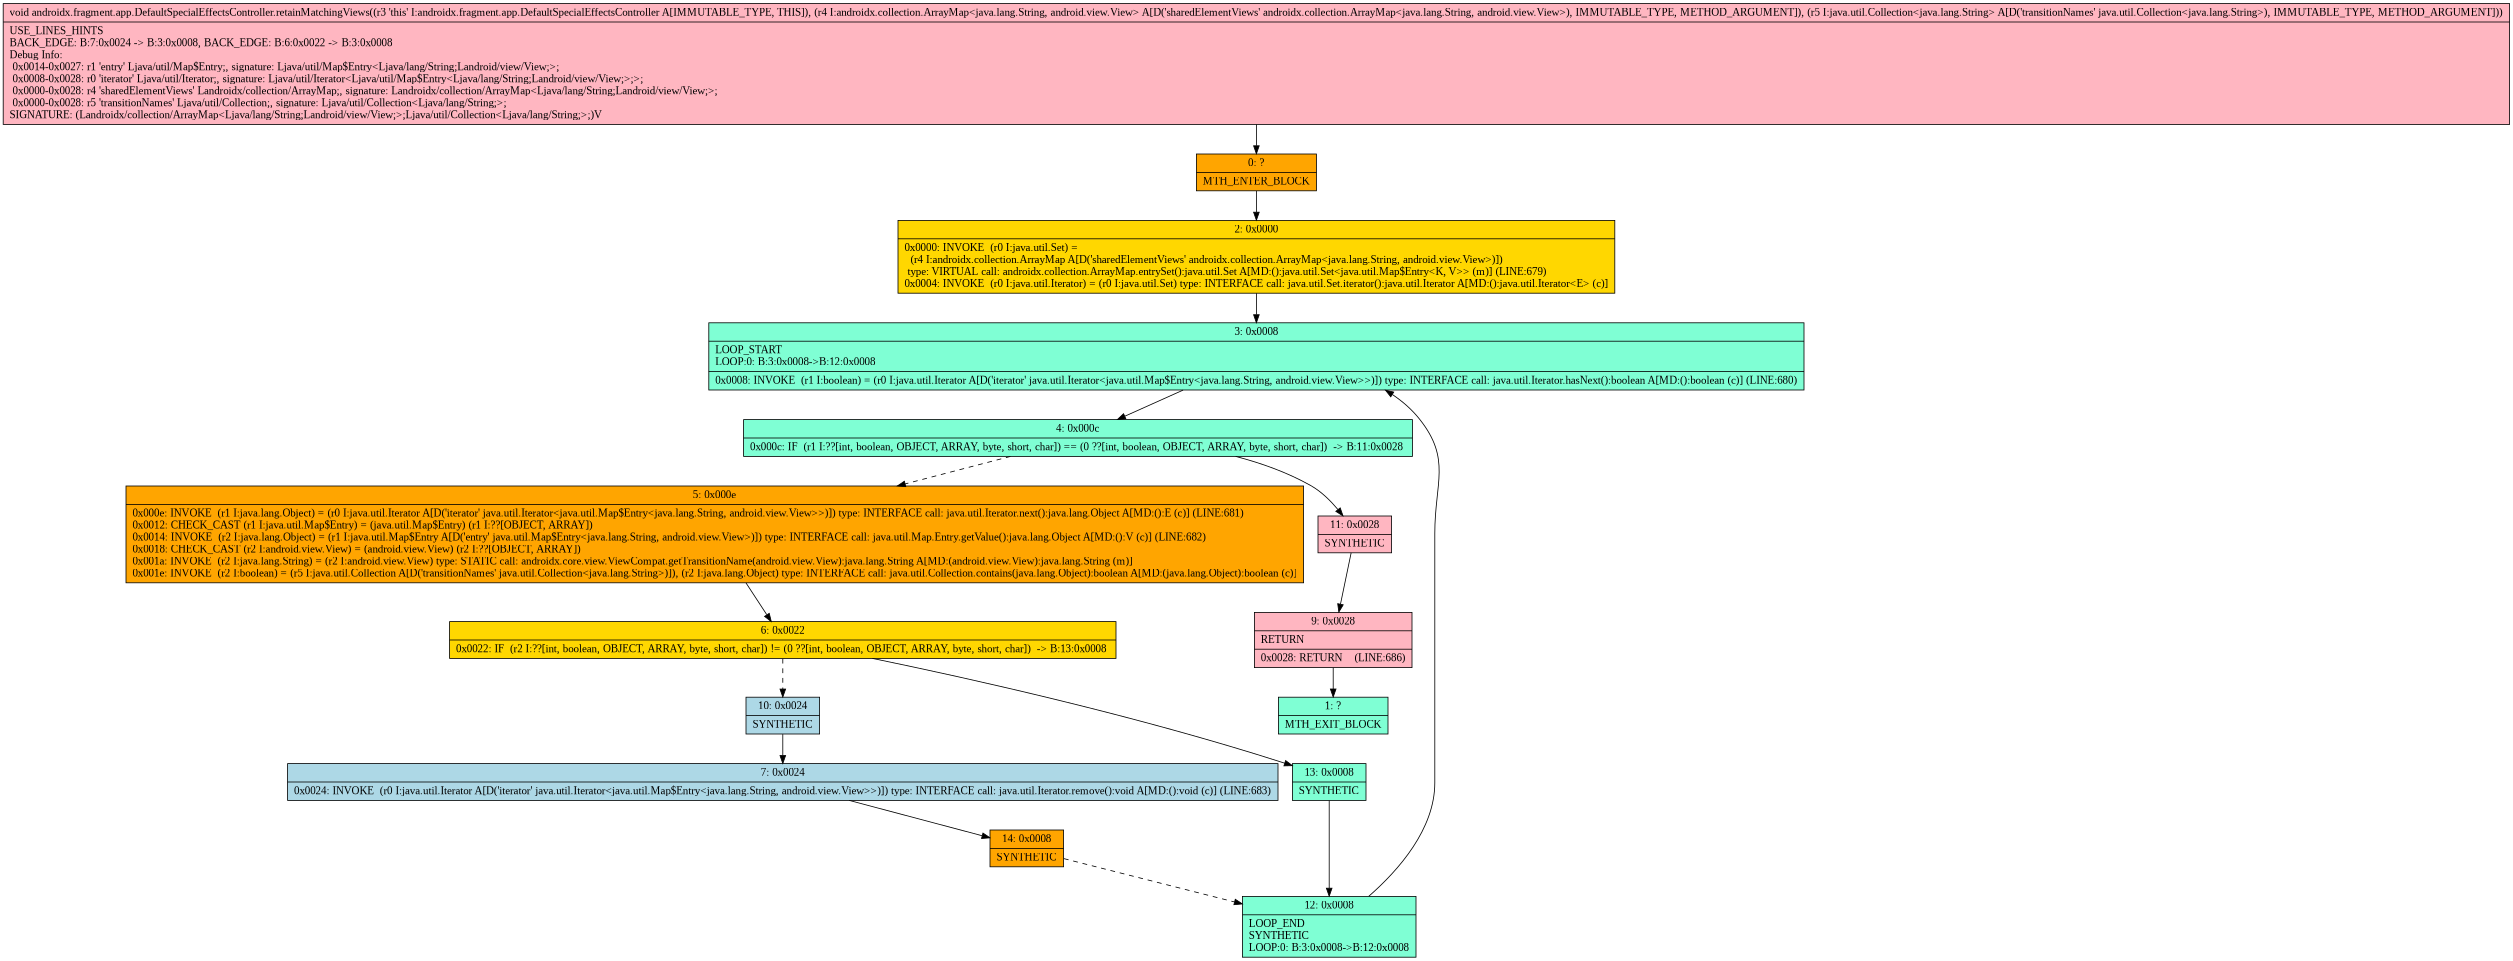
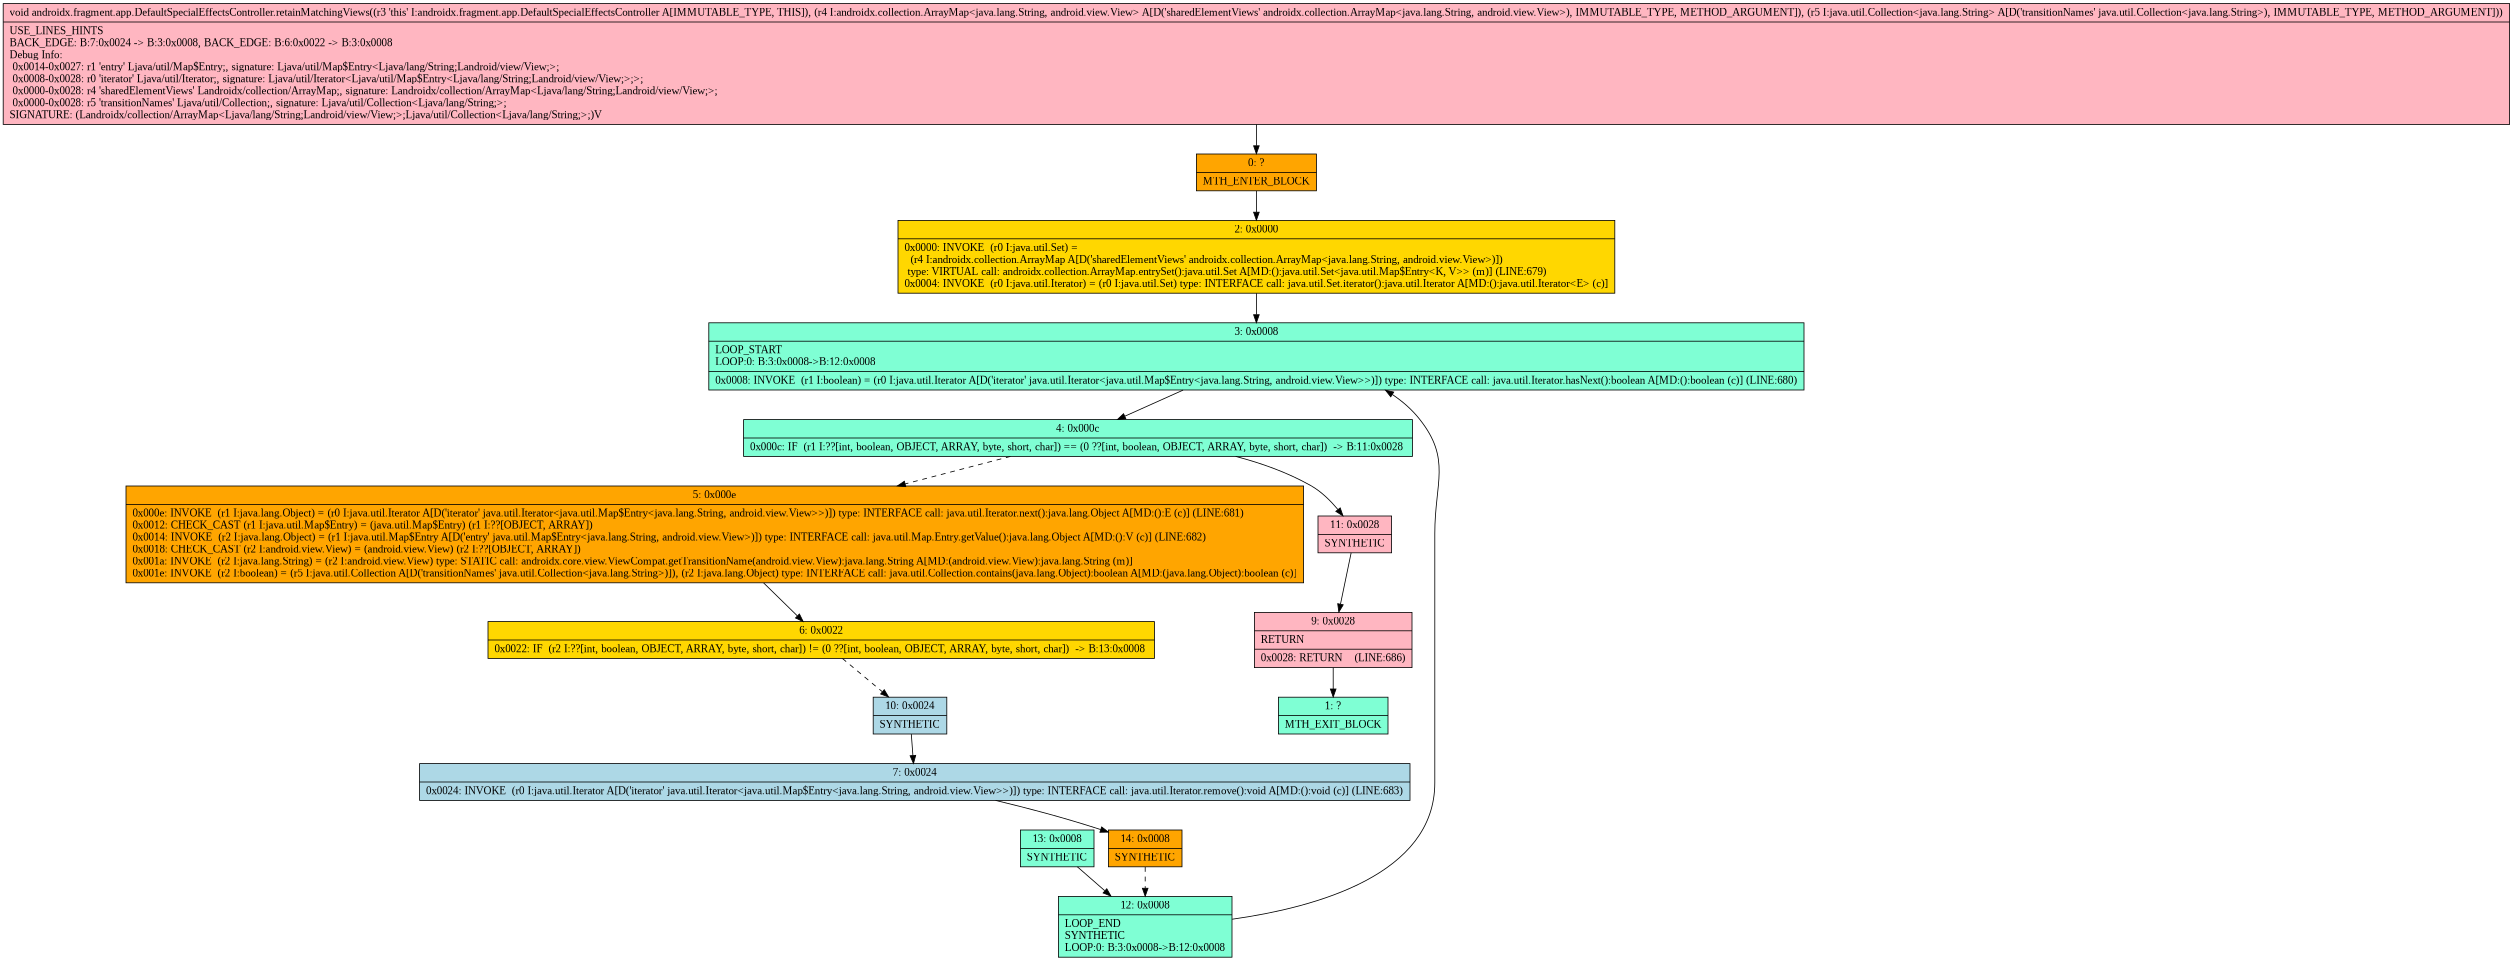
(1080, 706) -> none
